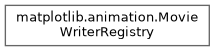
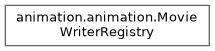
(107, 25) -> (107, 25)
